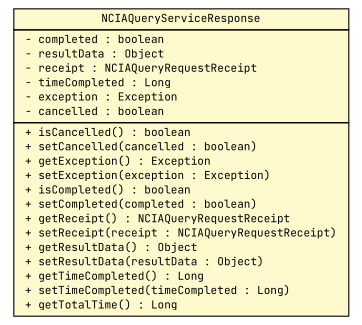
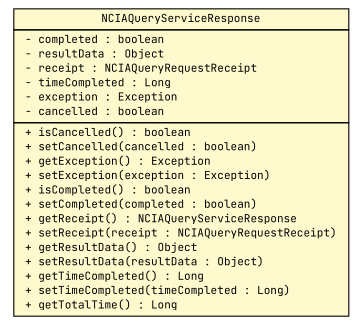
(158, 219) -> (161, 219)
